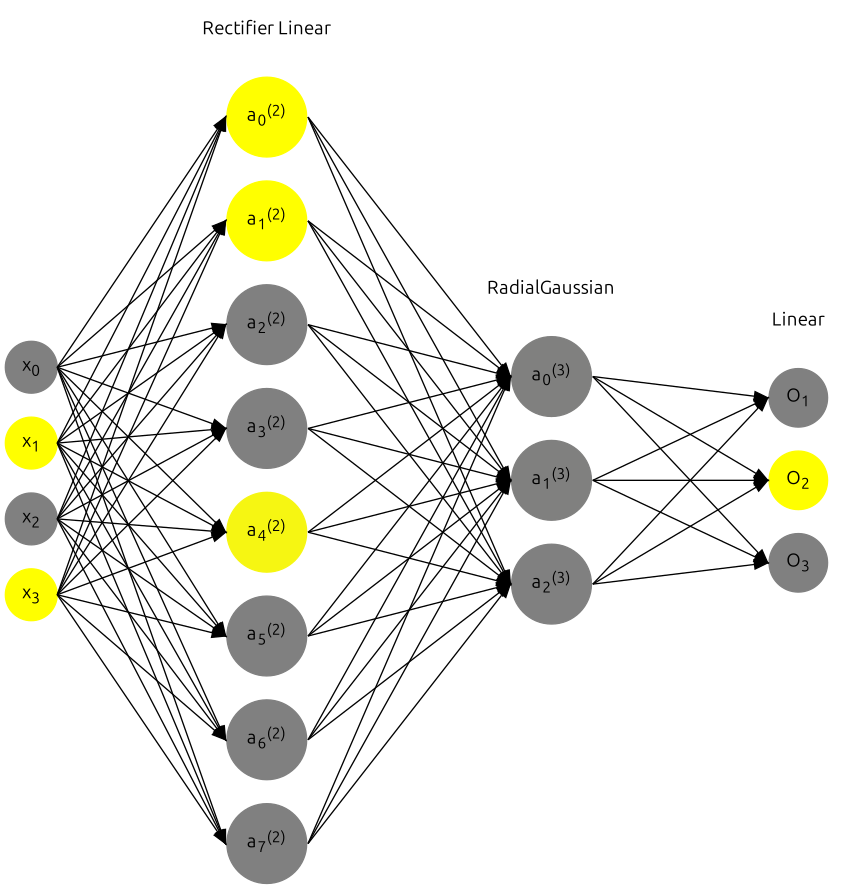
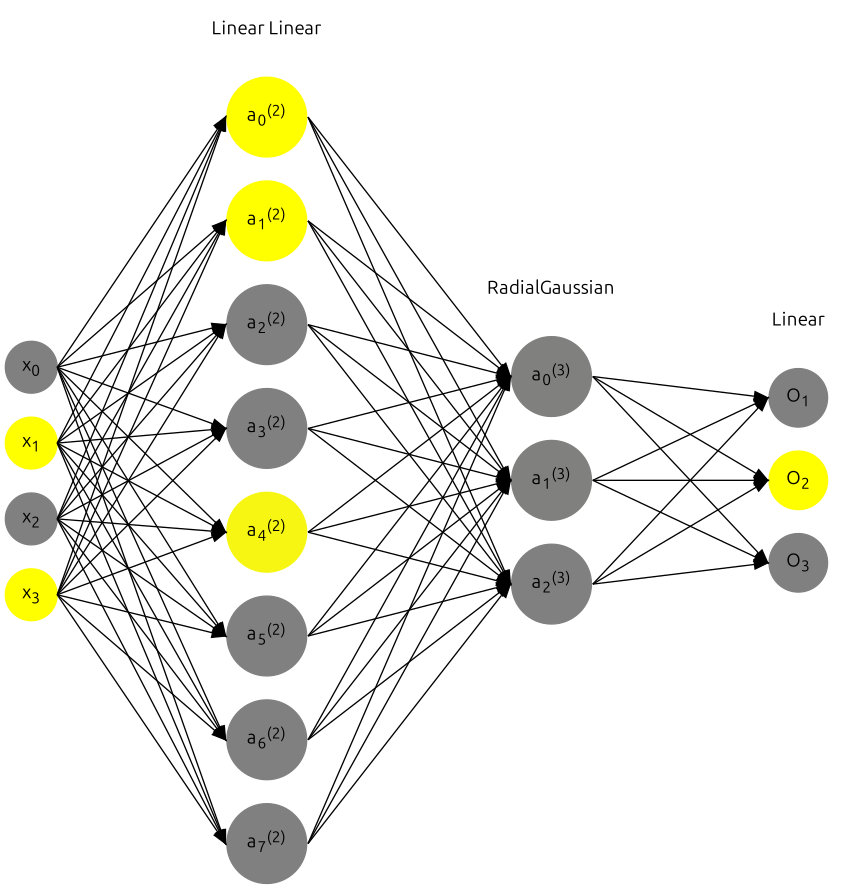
(267, 29) -> (267, 29)
